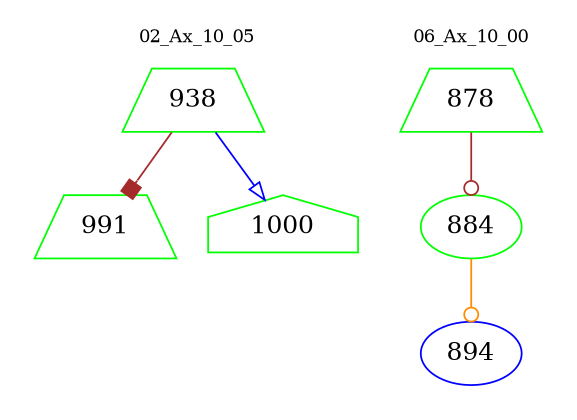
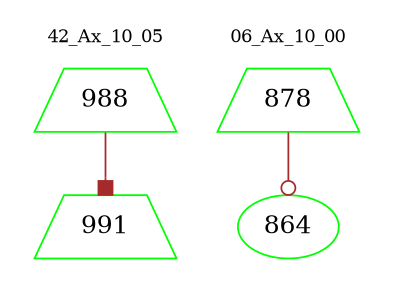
(197, 38) -> (106, 38)
(193, 100) -> (106, 100)
(283, 227) -> none
(471, 227) -> (288, 227)
(471, 353) -> none
